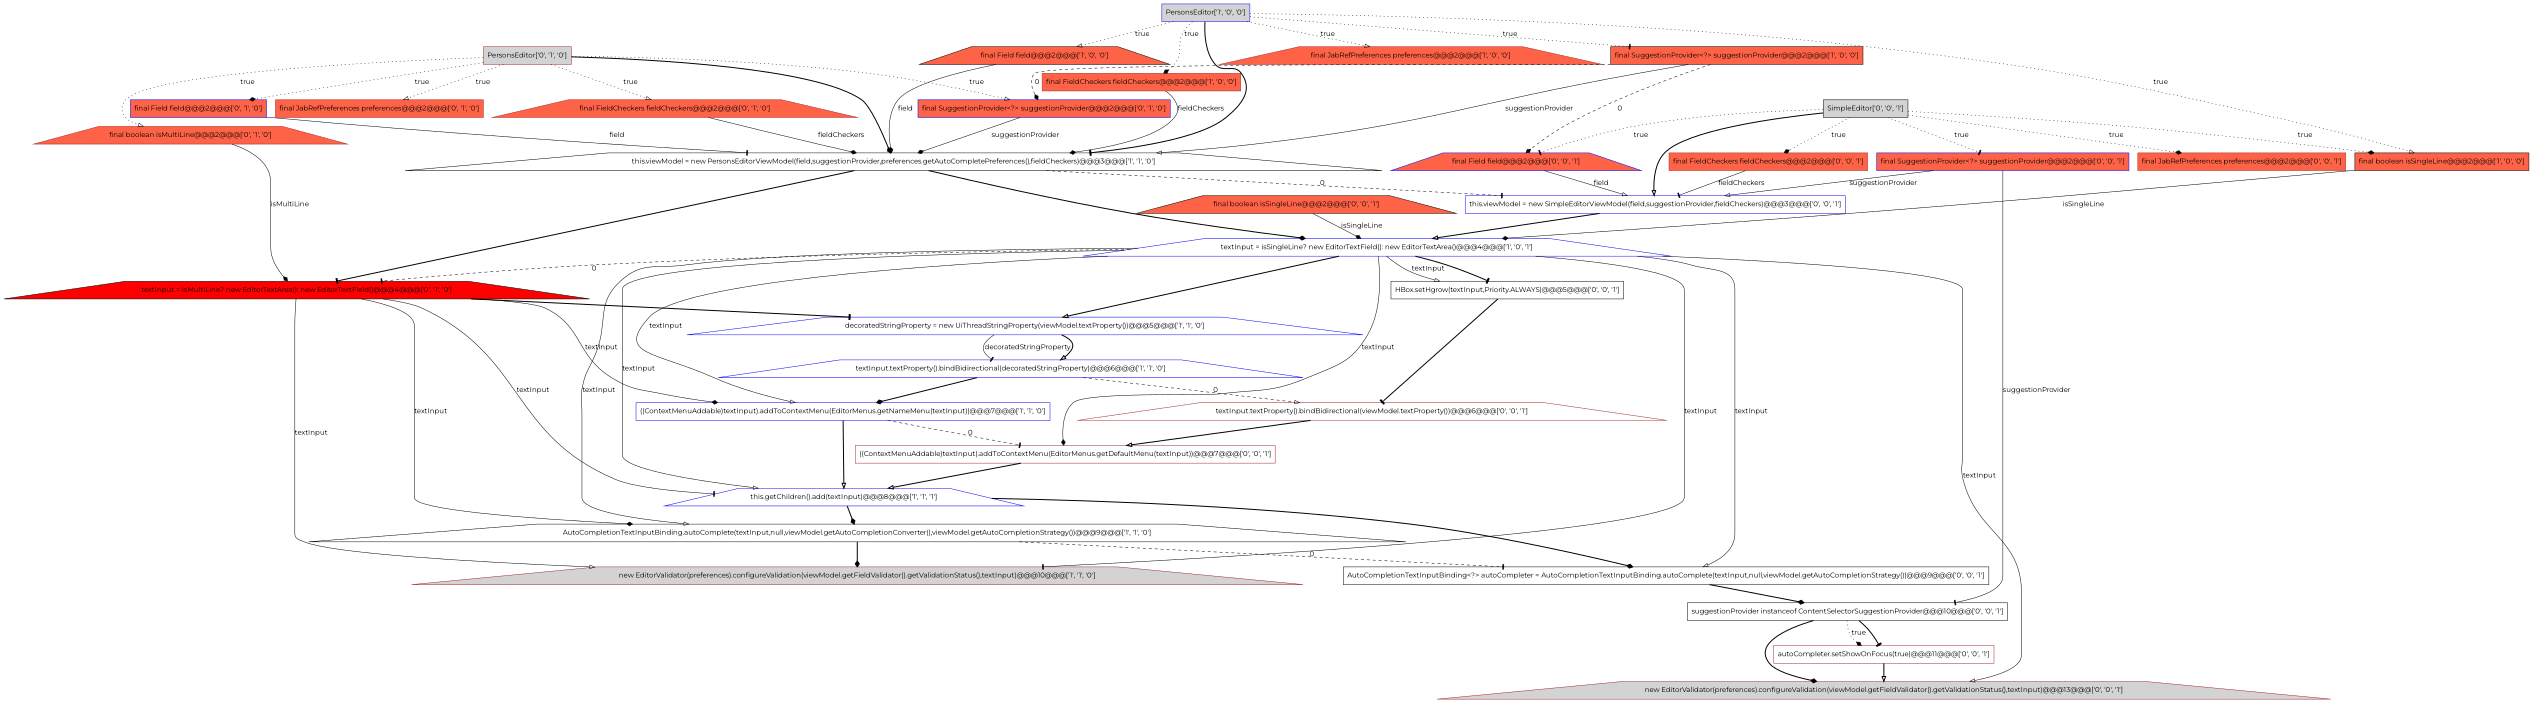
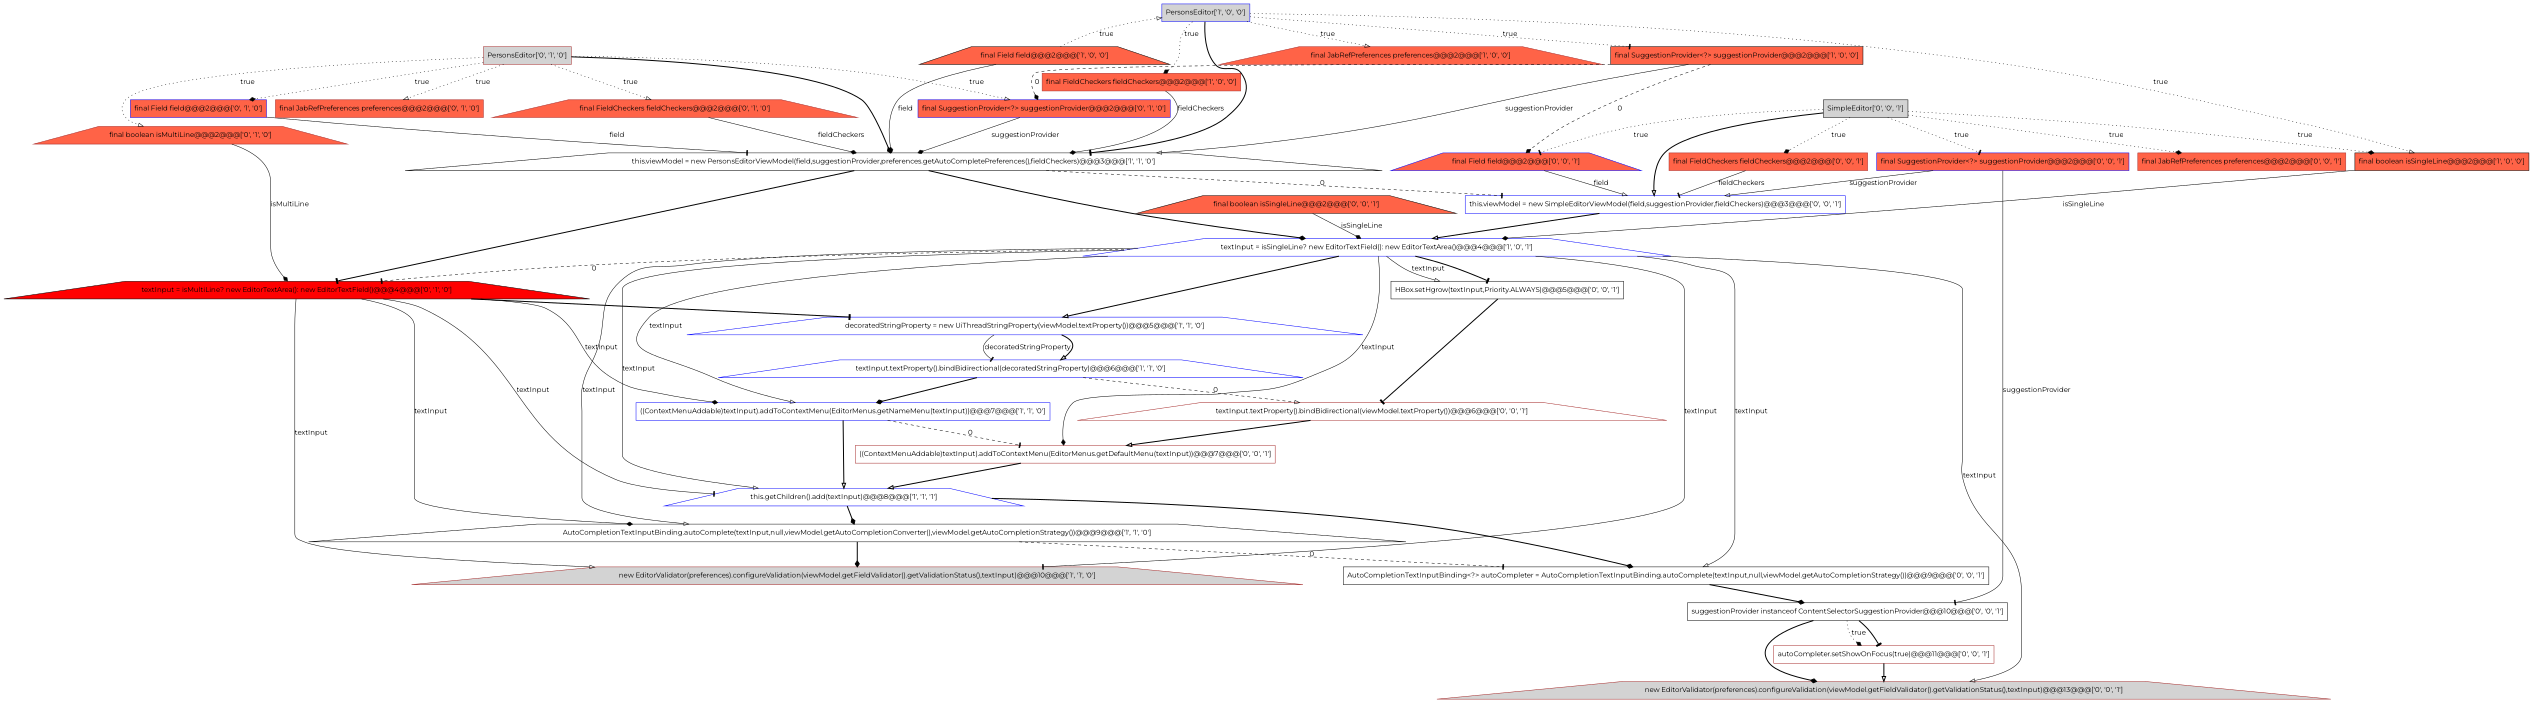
(1128, 34) -> (1107, 28)
